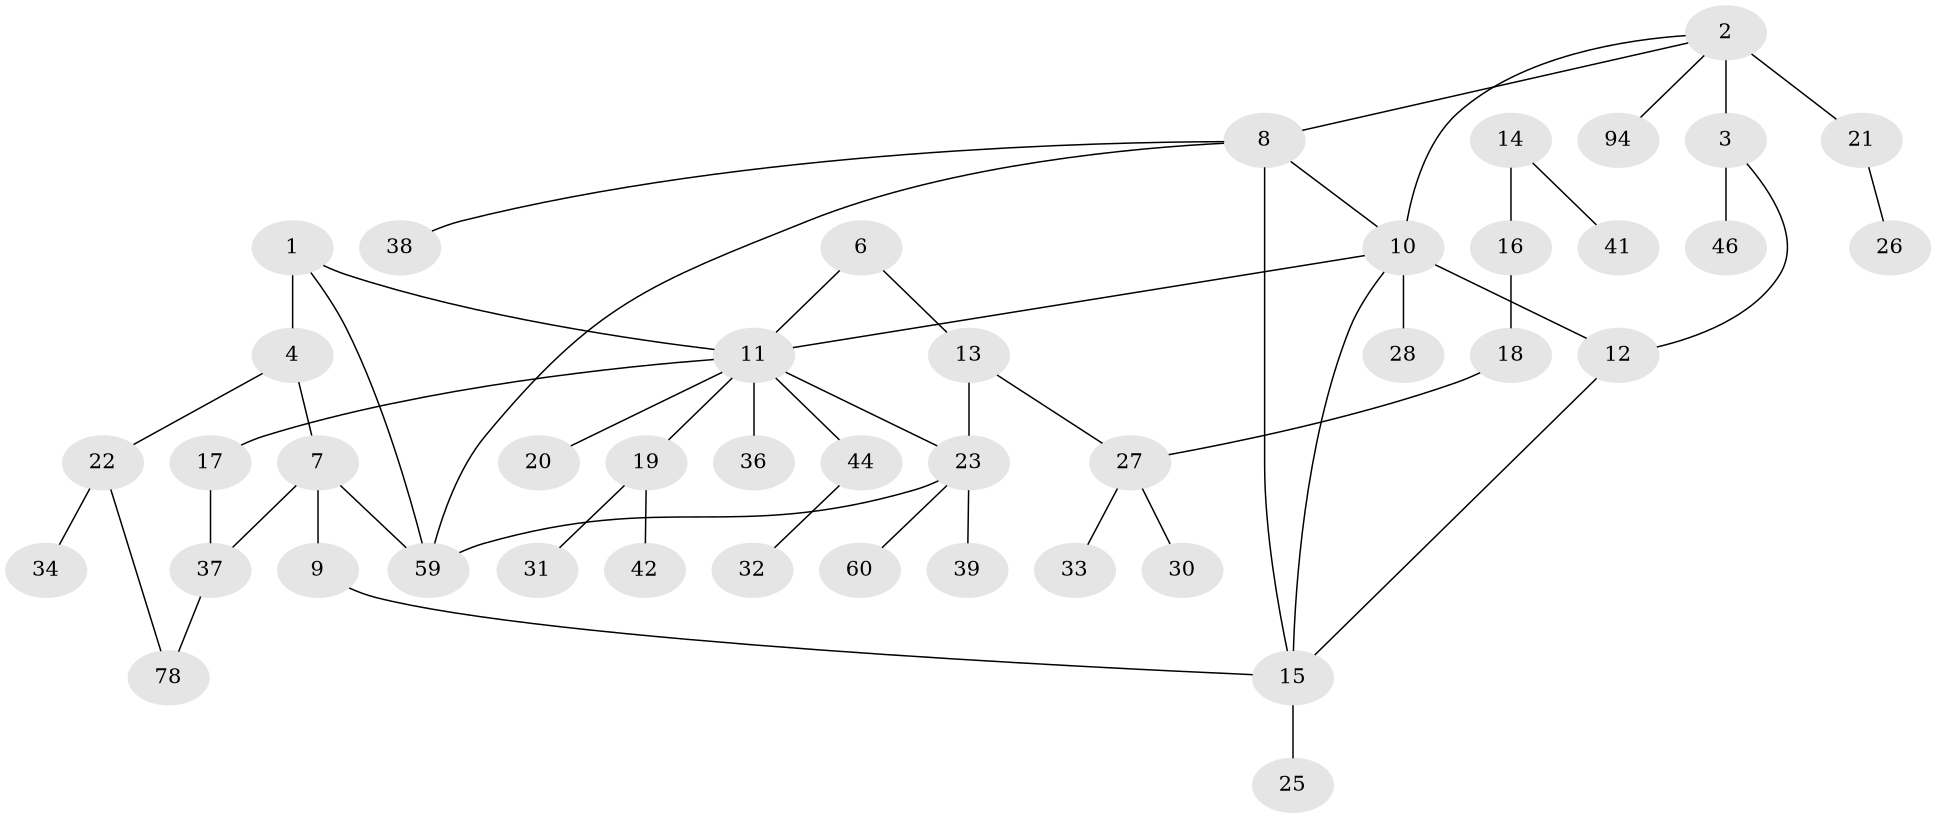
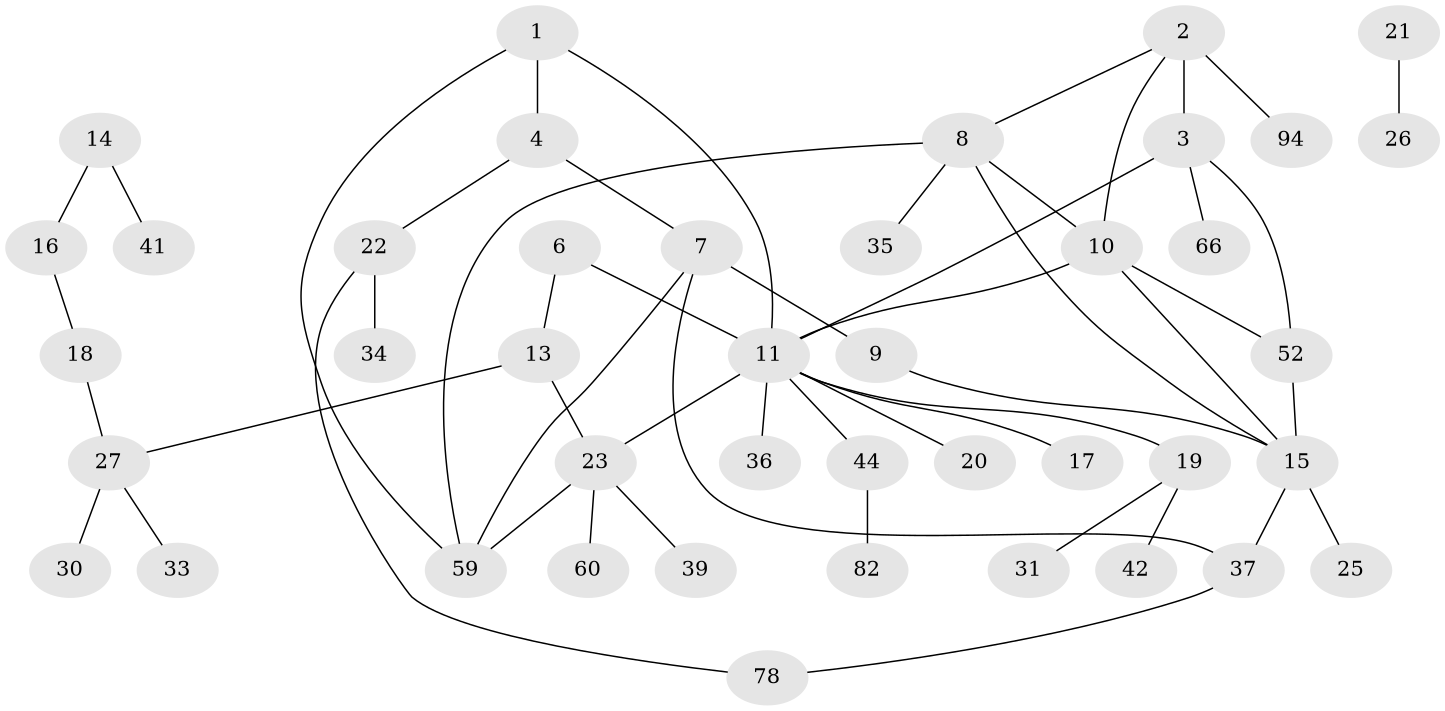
(1794, 87) -> none
(400, 248) -> (881, 248)
(1726, 248) -> (1209, 248)
none -> (979, 252)
(1403, 355) -> none
(1618, 355) -> (1291, 355)
(211, 517) -> (1271, 517)
(752, 570) -> (867, 570)
